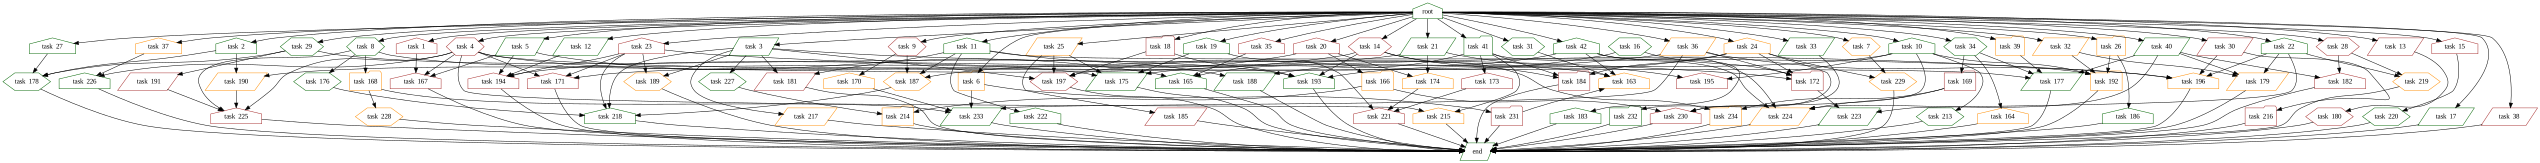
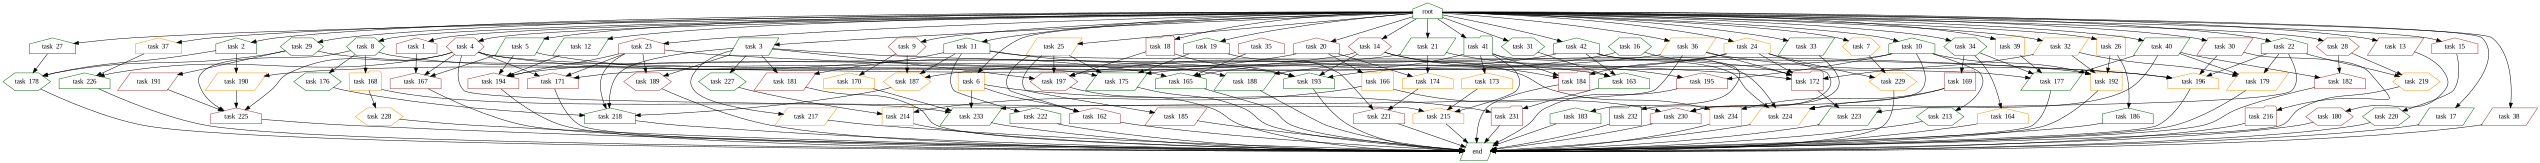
(1346, 26) -> none
none -> (1931, 67)
(648, 82) -> (648, 82)
(1487, 82) -> (1487, 82)
(1624, 82) -> (1624, 82)
(1446, 95) -> (1465, 98)
(1547, 104) -> (1579, 93)
none -> (1554, 105)
none -> (1095, 117)
